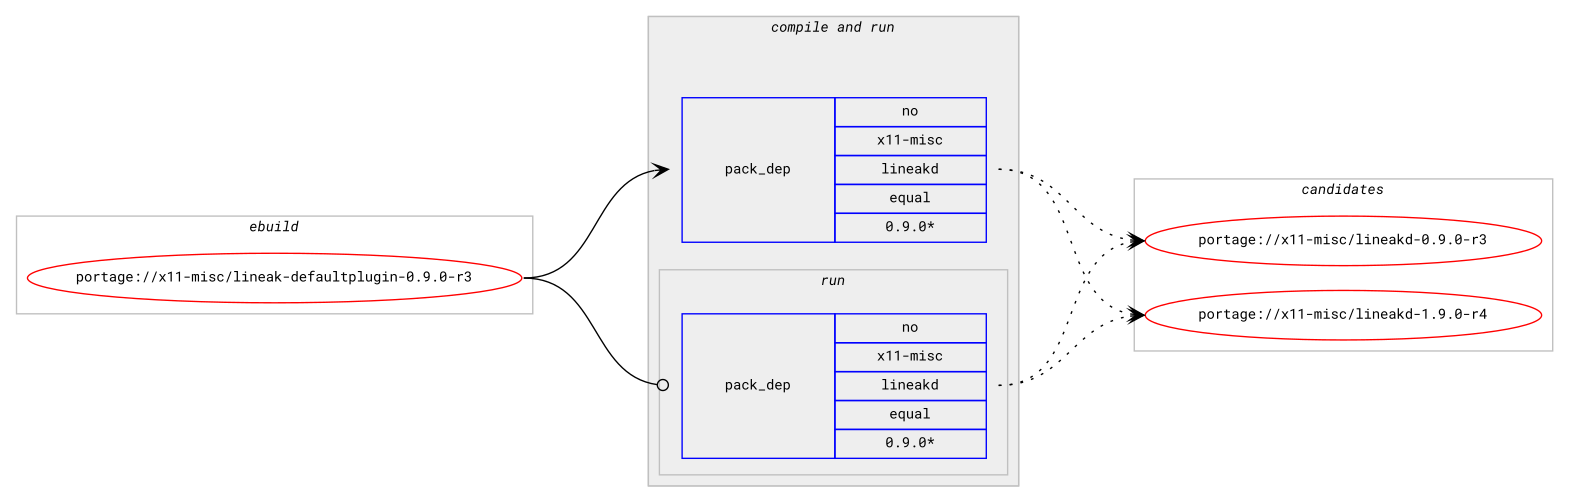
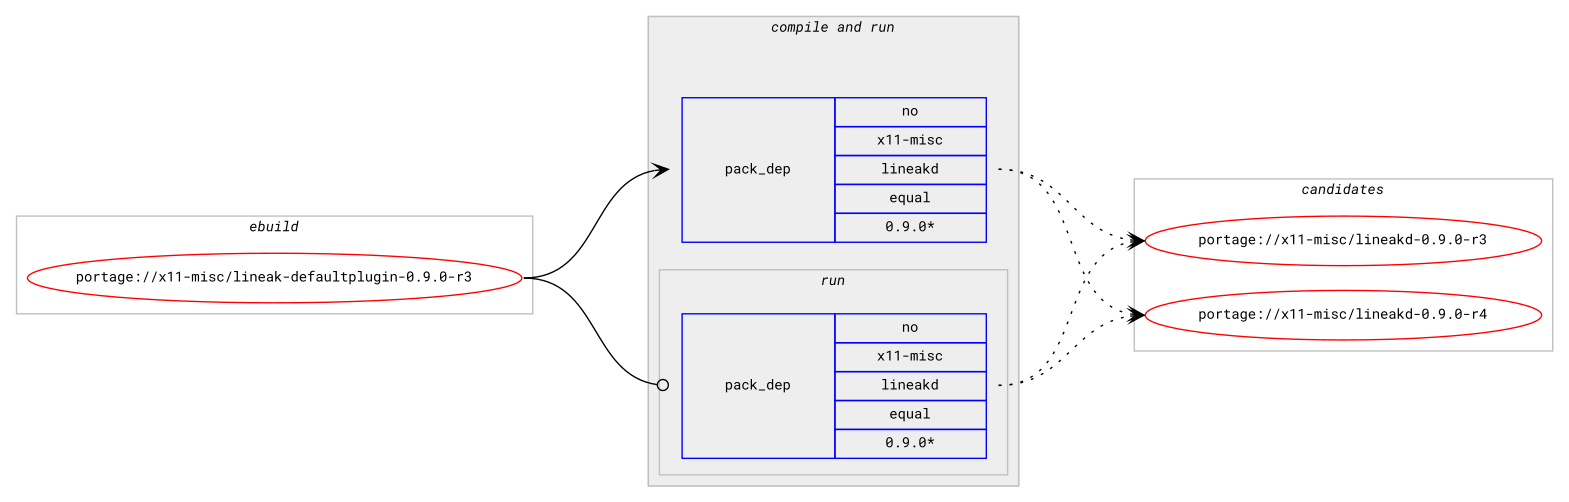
(1343, 315) -> (1343, 315)
